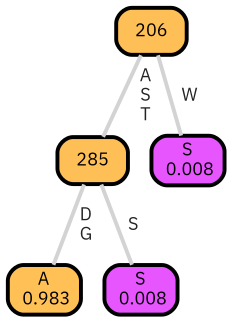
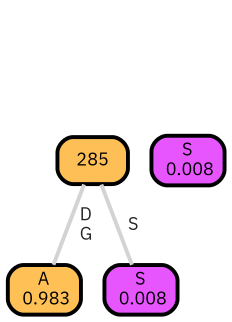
(151, 31) -> none
